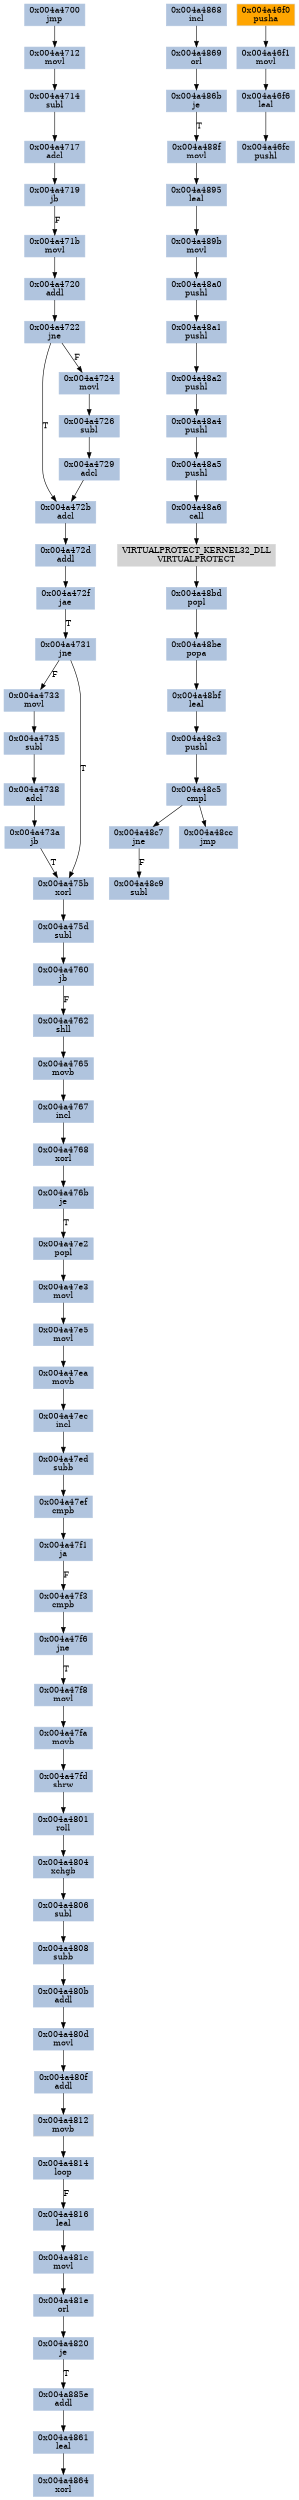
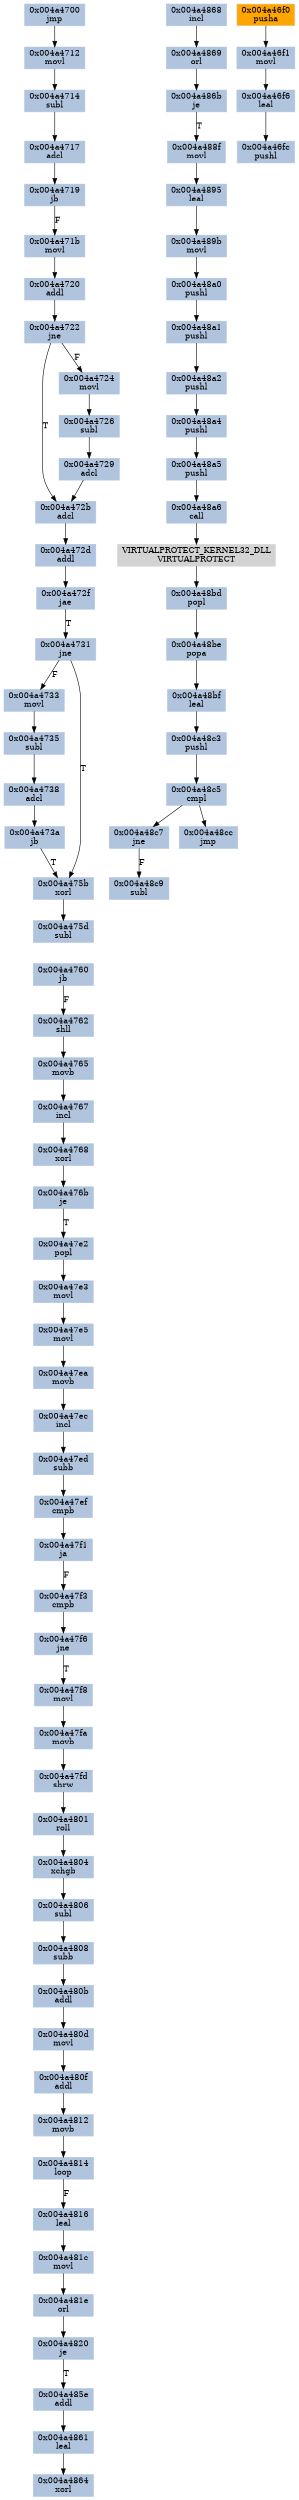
(63, 950) -> none
(63, 2399) -> (63, 2399)
